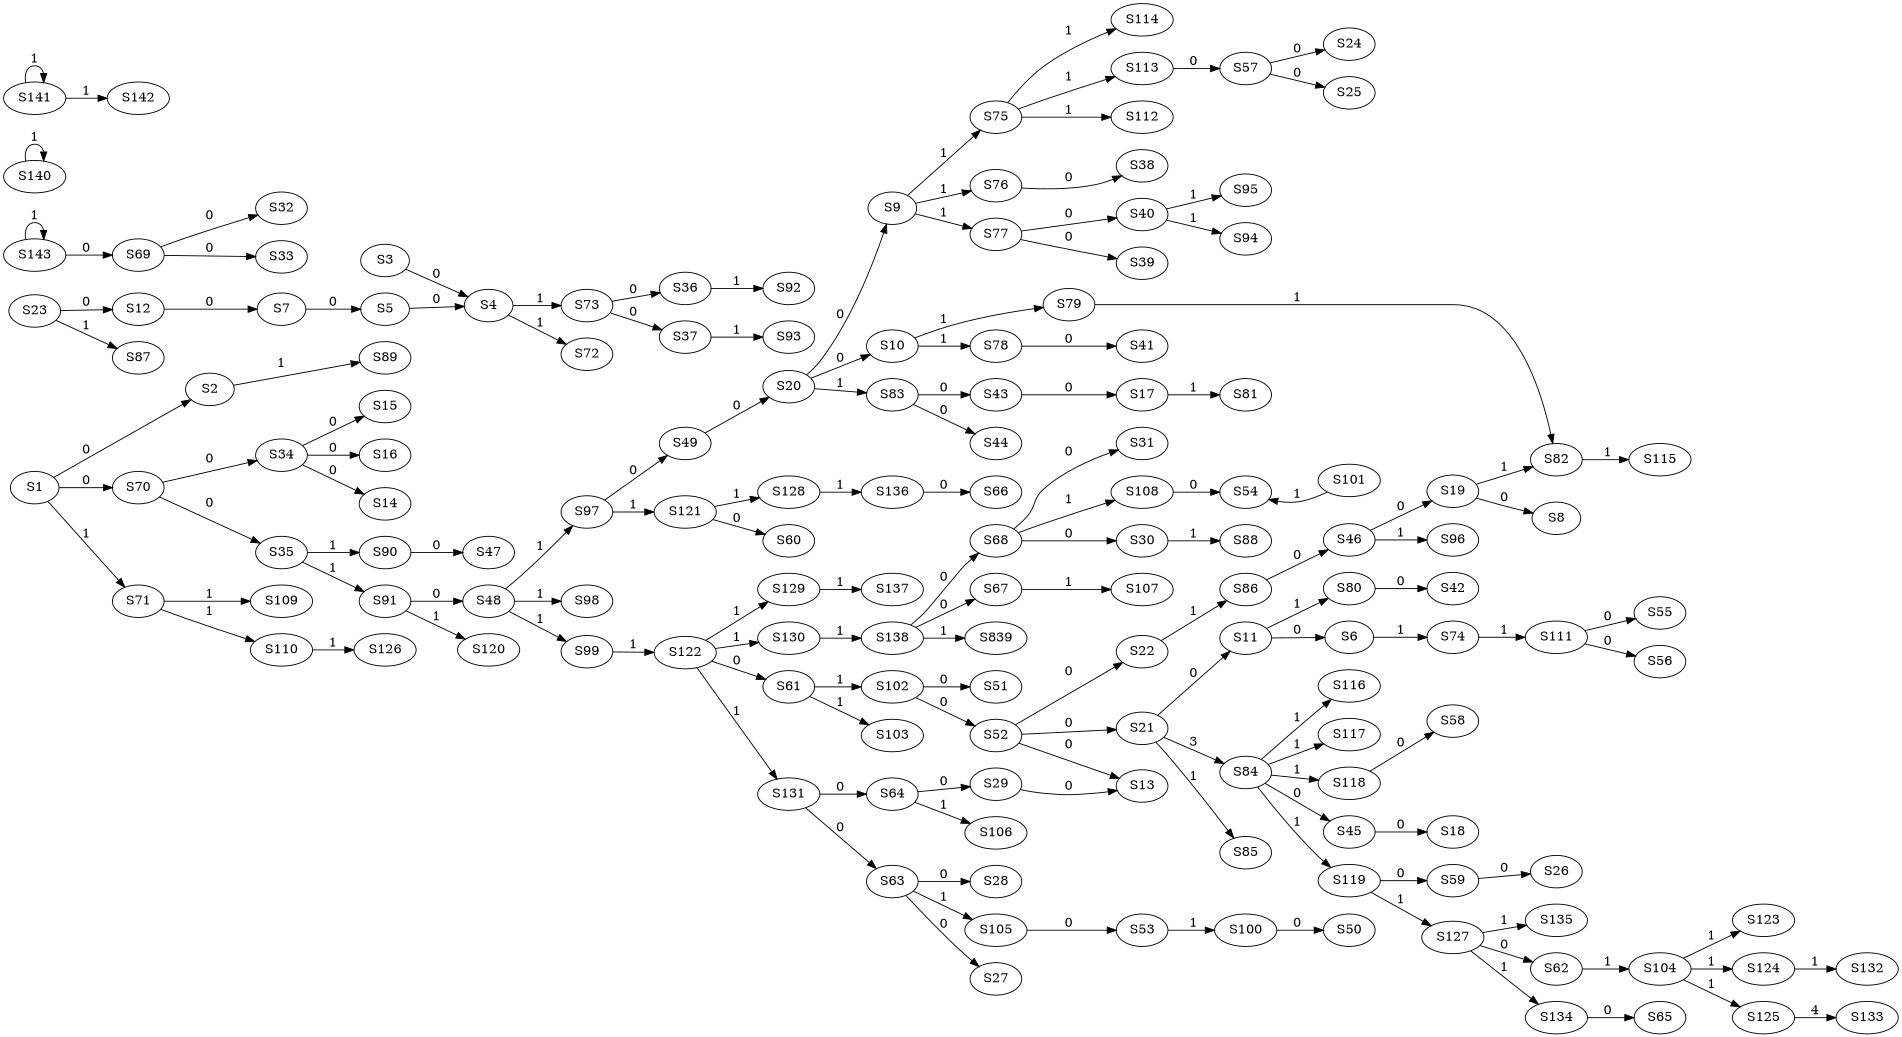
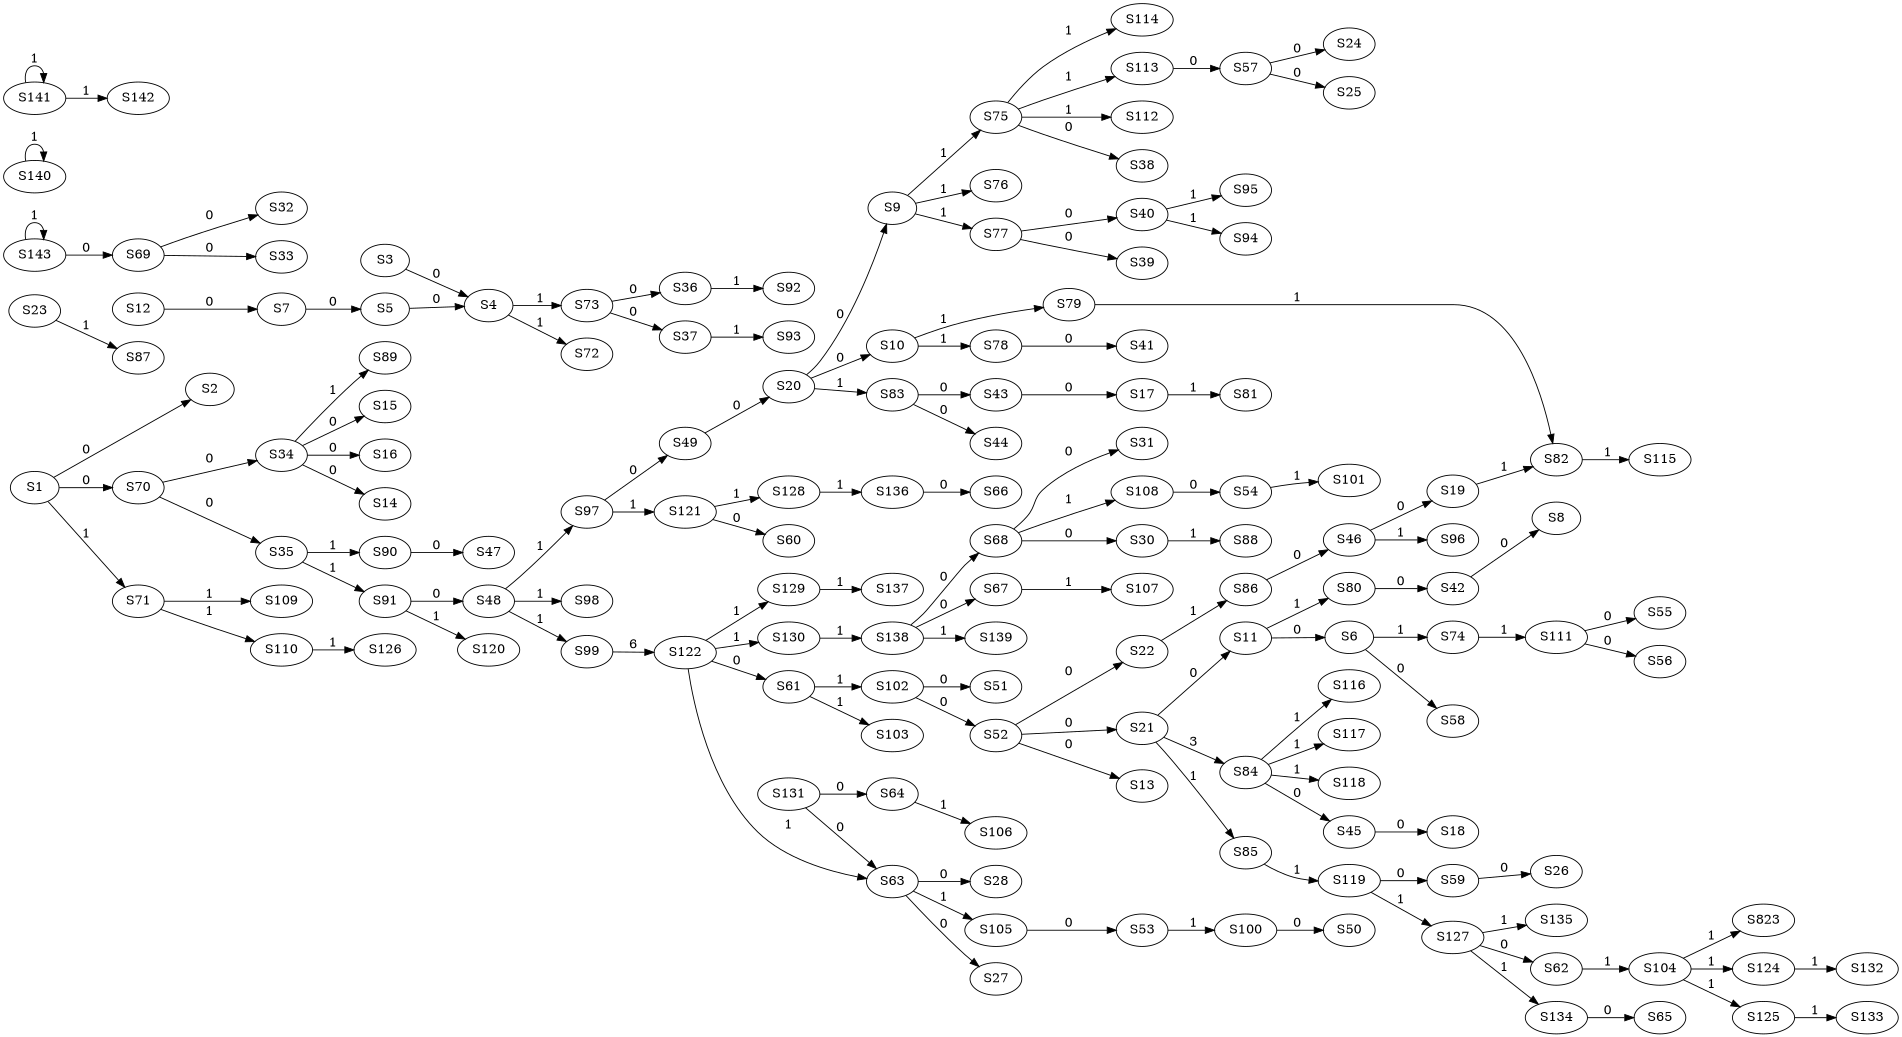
(1068, 188) -> (1064, 141)
(82, 310) -> none
(292, 375) -> (327, 408)
(1303, 501) -> (1290, 484)
(1500, 505) -> (1501, 556)
(996, 638) -> (996, 638)
(633, 645) -> (633, 645)
(734, 720) -> (736, 805)
(1398, 754) -> (1398, 676)
(996, 784) -> none
(1289, 825) -> (1286, 875)
(1764, 920) -> (1764, 920)
(1815, 1011) -> (1815, 1011)
